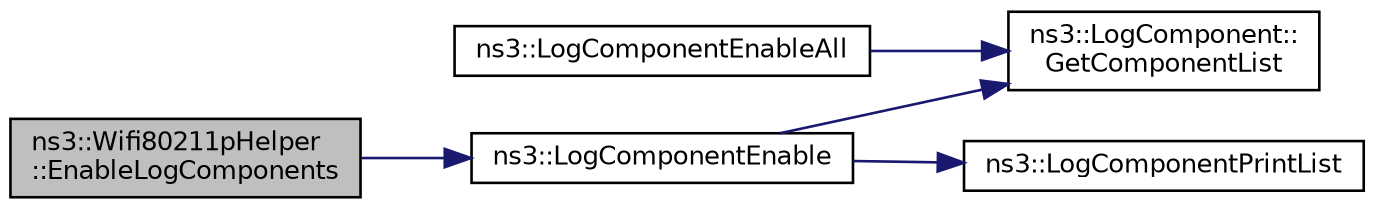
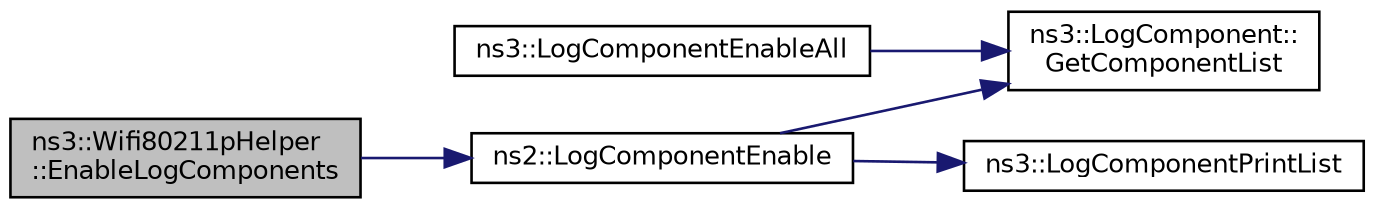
(662, 158) -> (662, 158)
